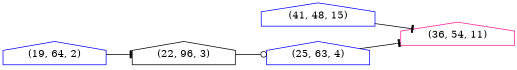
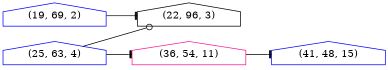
(392, 26) -> (257, 54)
(55, 54) -> (55, 16)
(248, 54) -> (115, 37)
